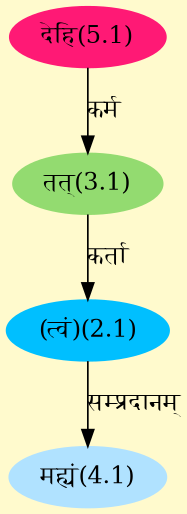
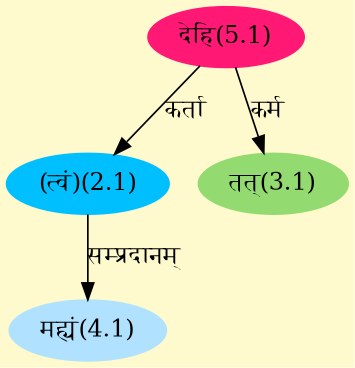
(88, 249) -> (163, 104)
